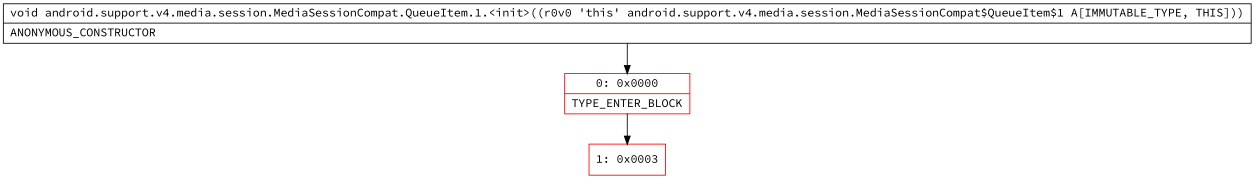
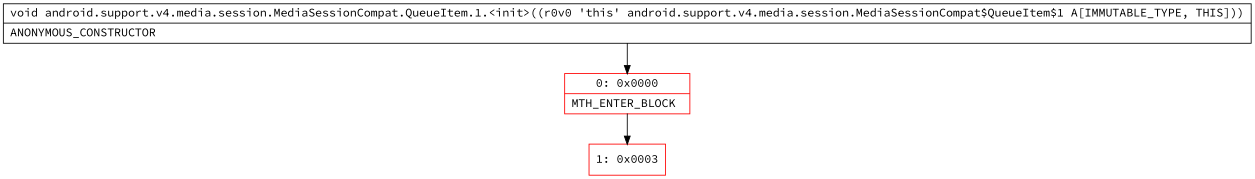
(627, 103) -> (623, 103)
